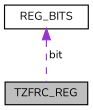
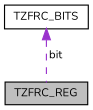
(46, 17) -> (46, 17)
